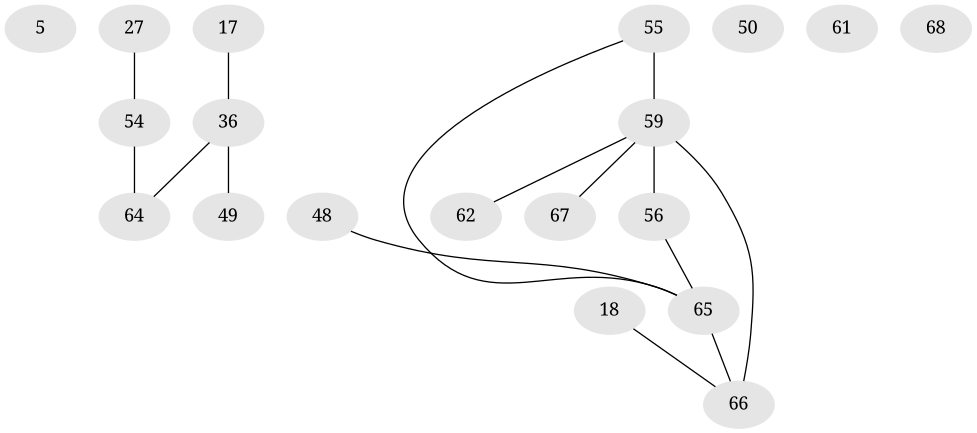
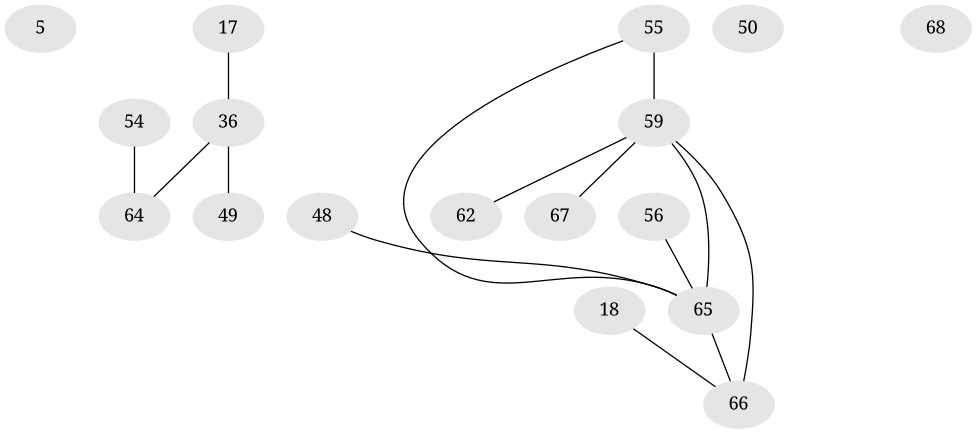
(134, 29) -> none
(842, 29) -> none
(654, 170) -> (705, 211)
